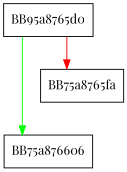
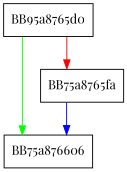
none -> (67, 114)
